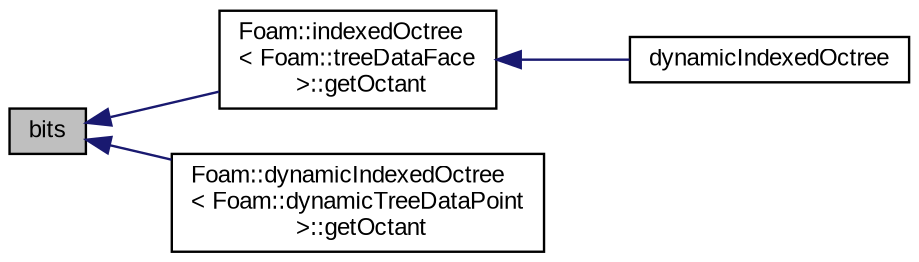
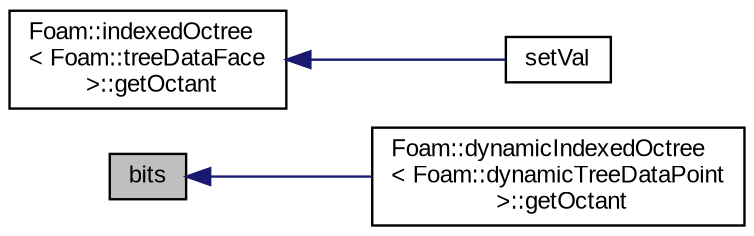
(770, 60) -> (558, 60)
(165, 104) -> none
